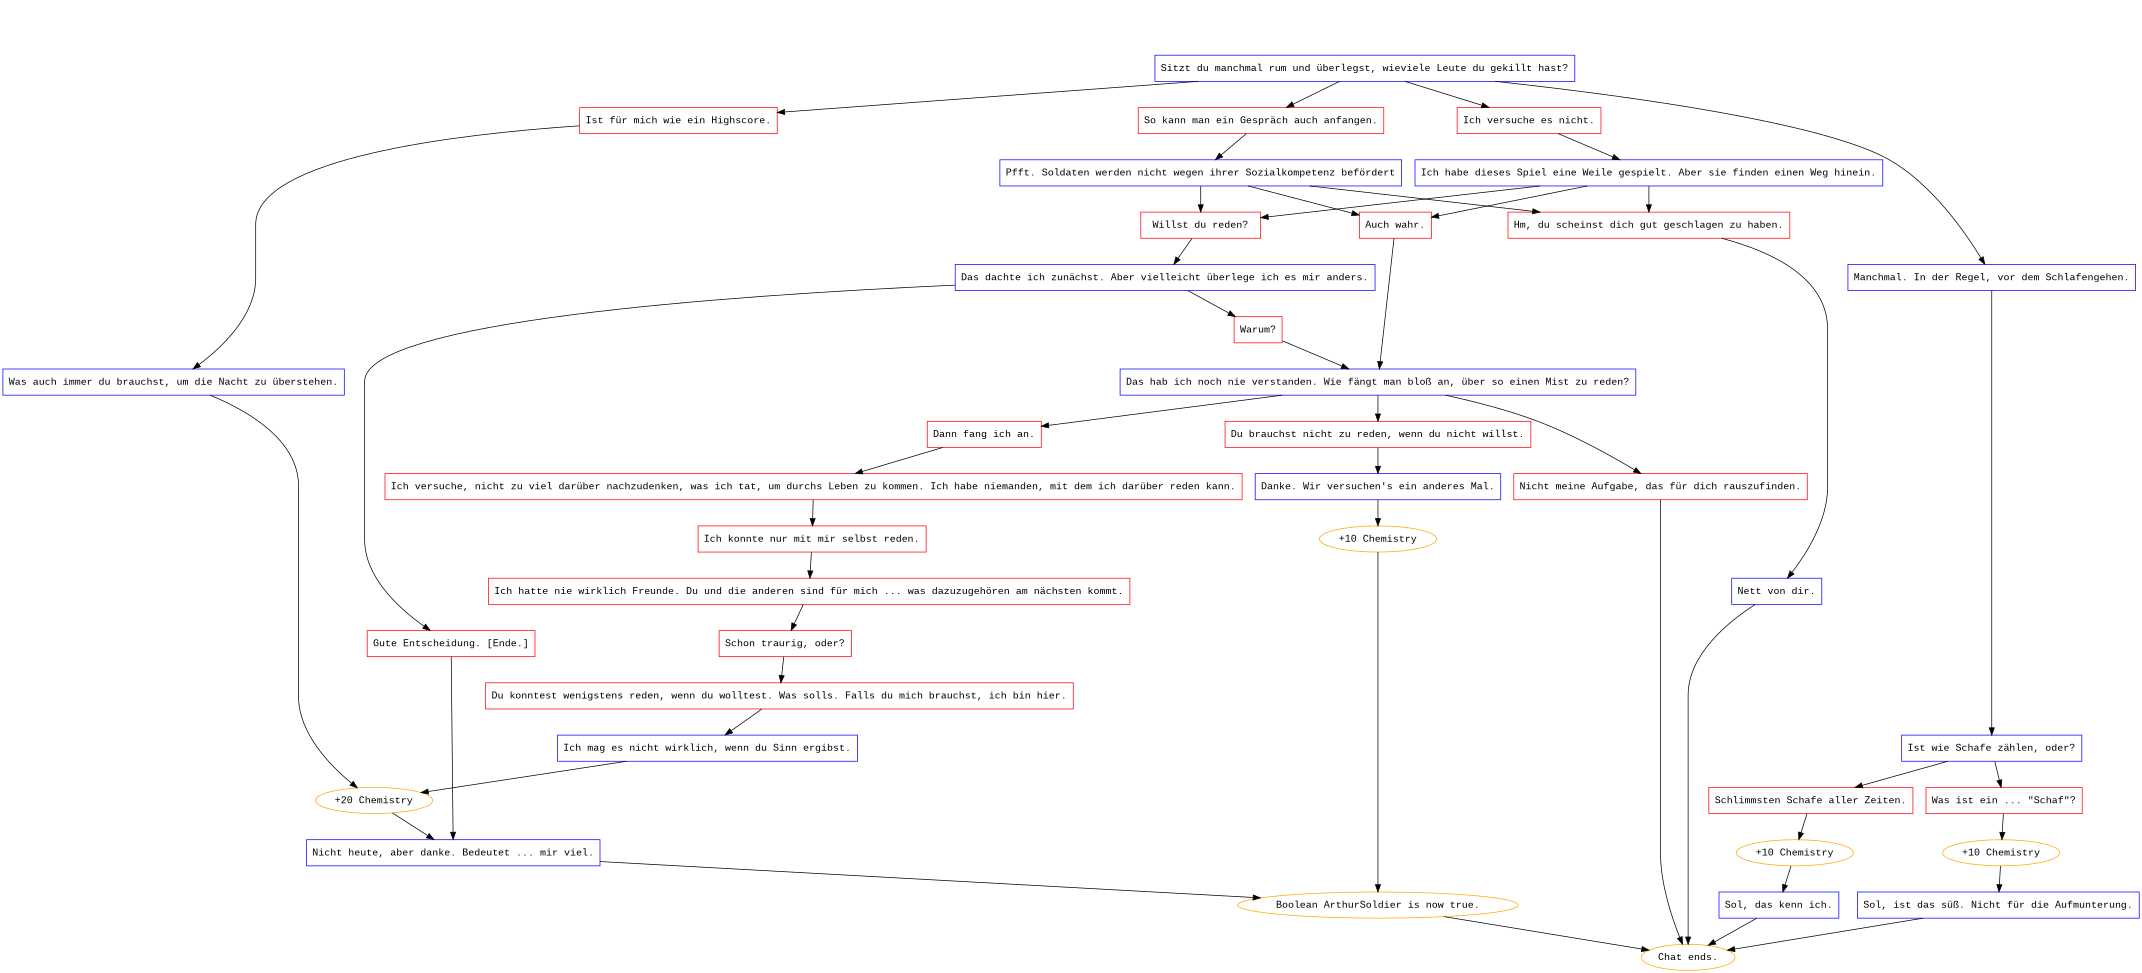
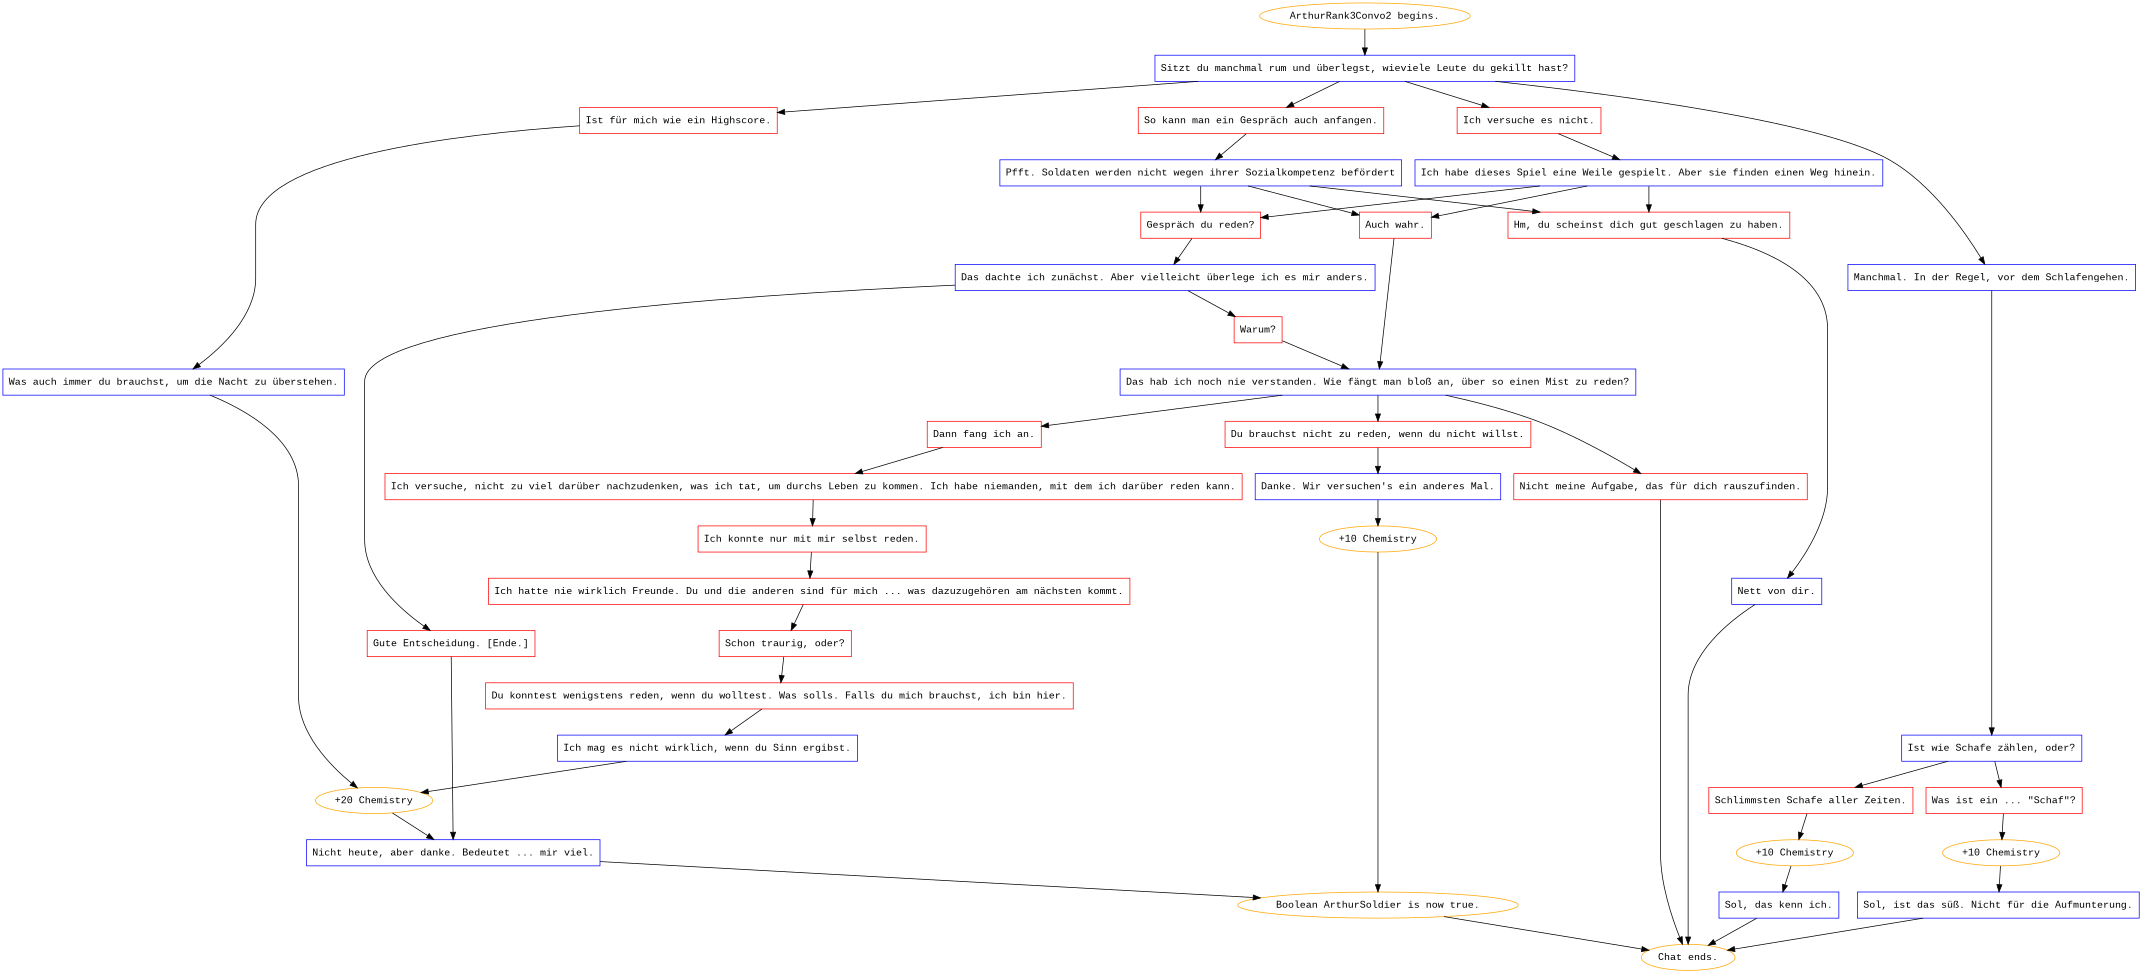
none -> (1365, 16)
(1201, 225) -> (1201, 225)
